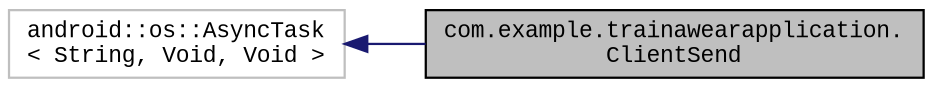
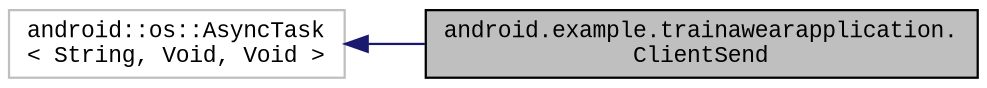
(675, 44) -> (702, 44)
